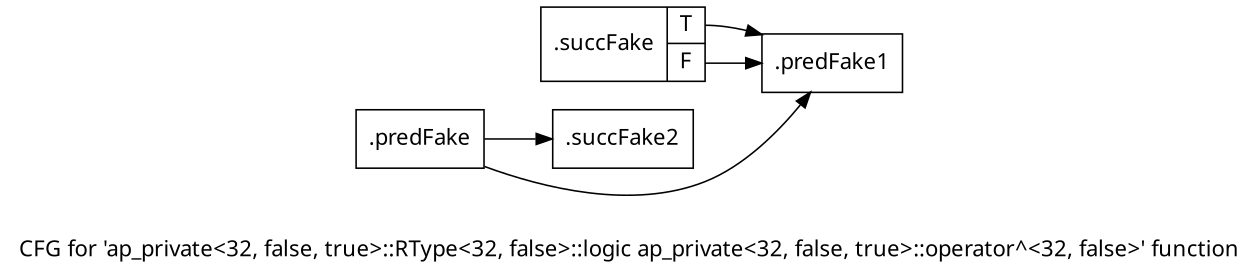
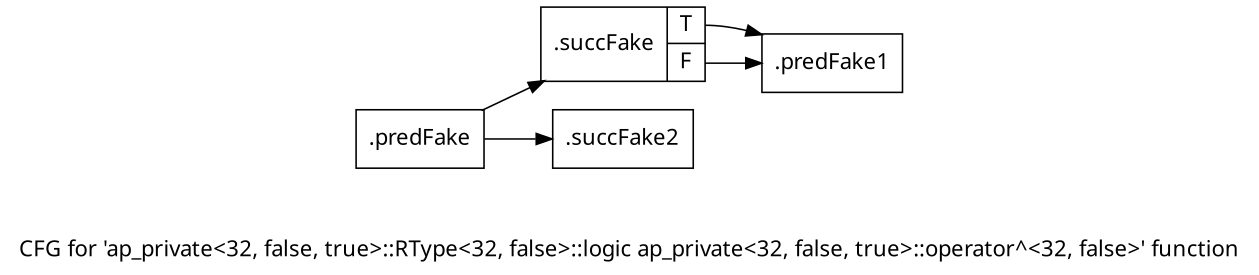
(655, 193) -> (506, 99)
